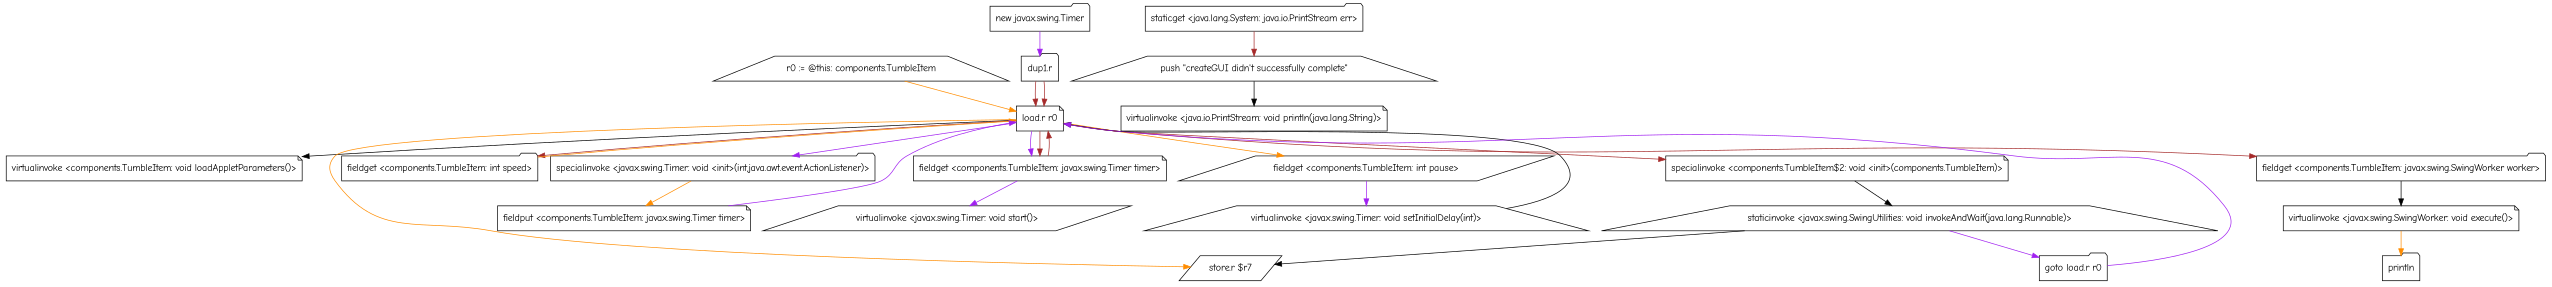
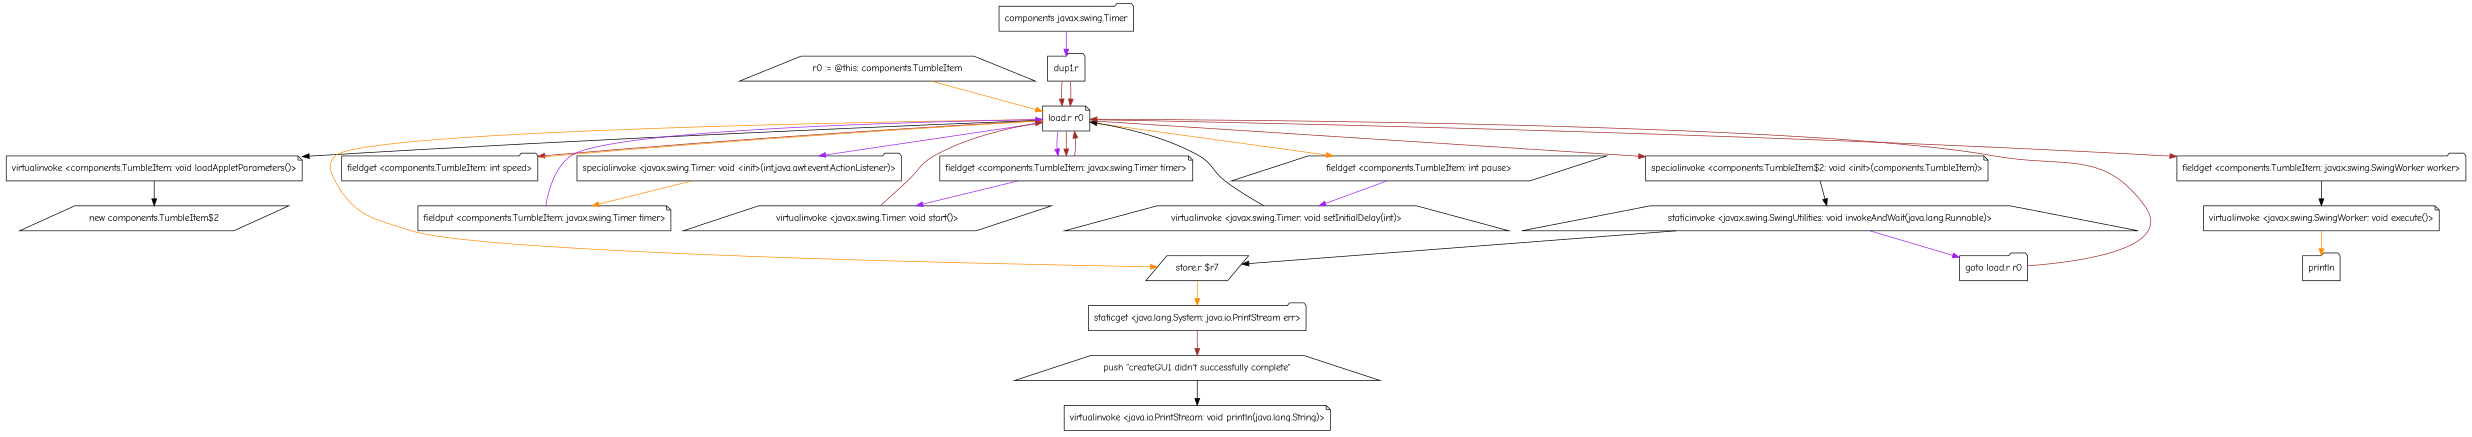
(1040, 19) -> (1066, 19)
(1733, 135) -> (1676, 131)
none -> (949, 148)
none -> (154, 218)
none -> (1197, 290)
